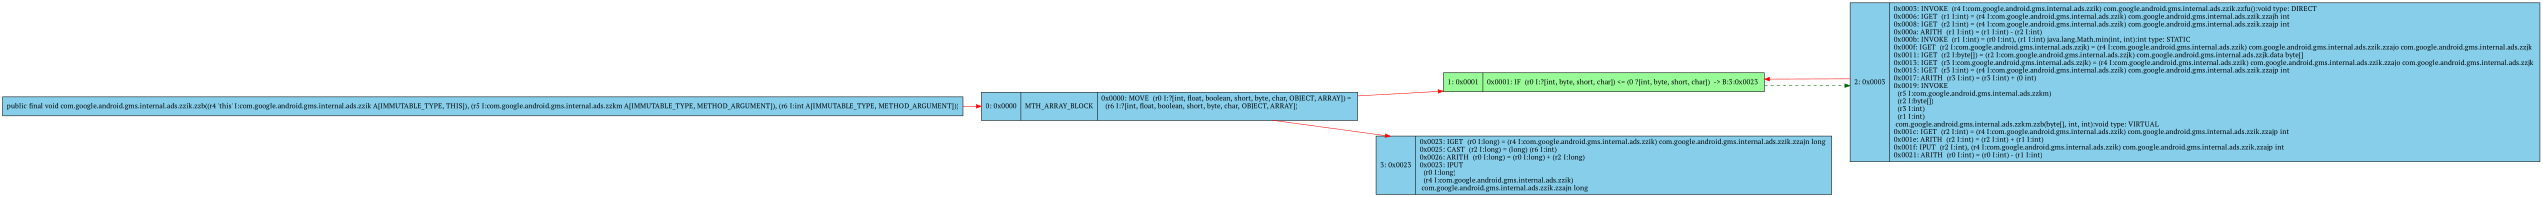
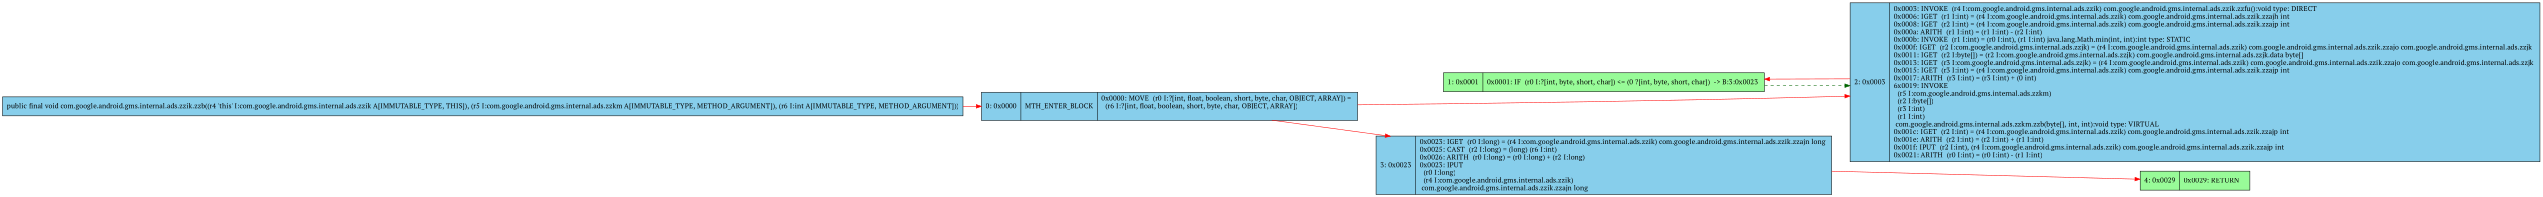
(1923, 86) -> (1923, 86)
(1398, 94) -> (1601, 102)
(1059, 106) -> (1059, 106)
none -> (2195, 181)
